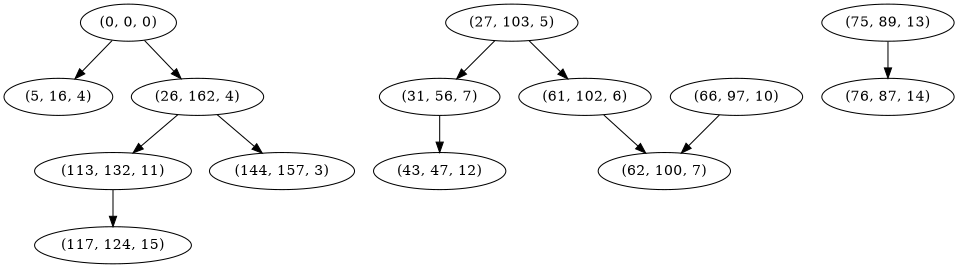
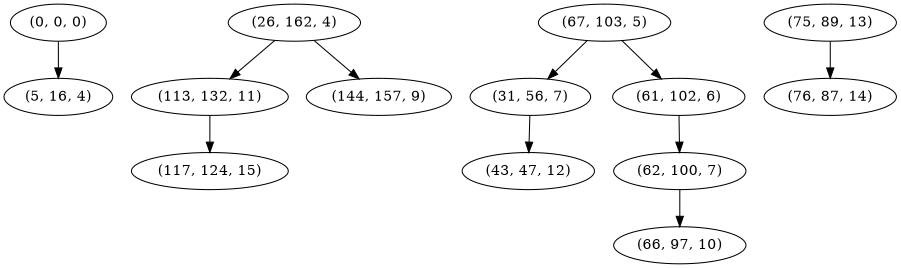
(512, 23) -> (605, 23)
(159, 56) -> none
(704, 130) -> (680, 203)
(282, 171) -> (379, 97)
